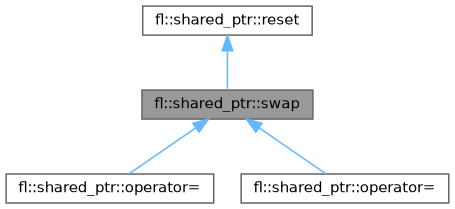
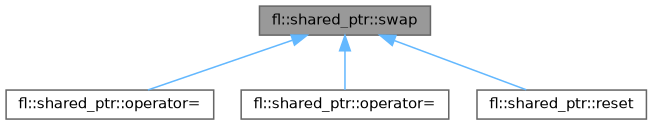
(227, 70) -> (460, 65)
